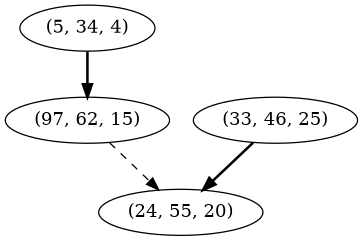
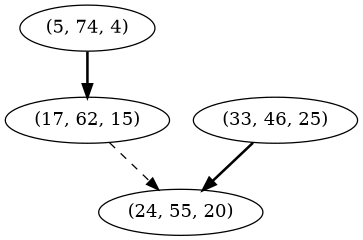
(87, 28) -> (87, 28)
(87, 120) -> (87, 120)
